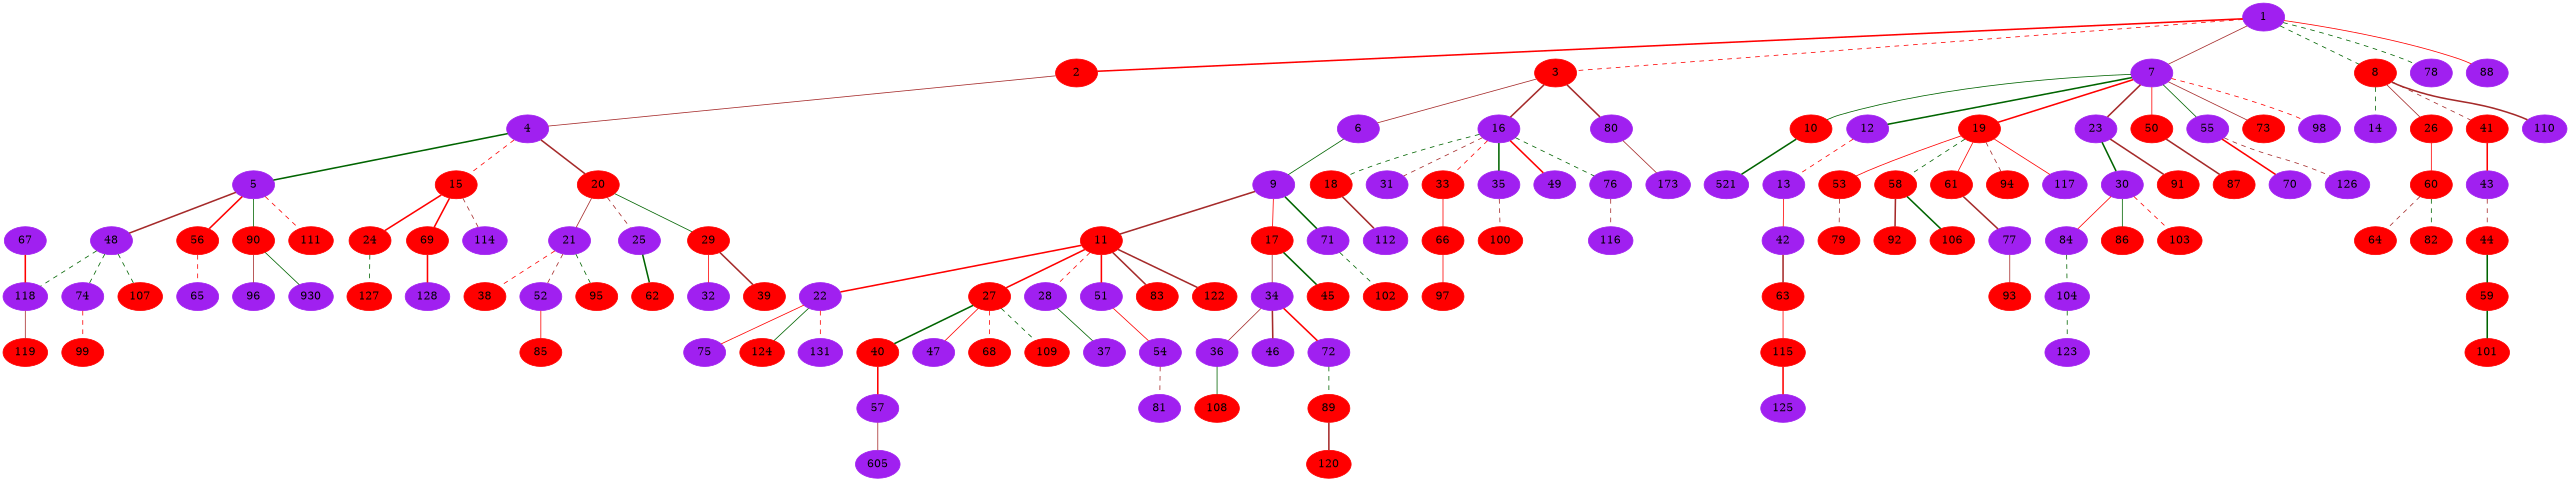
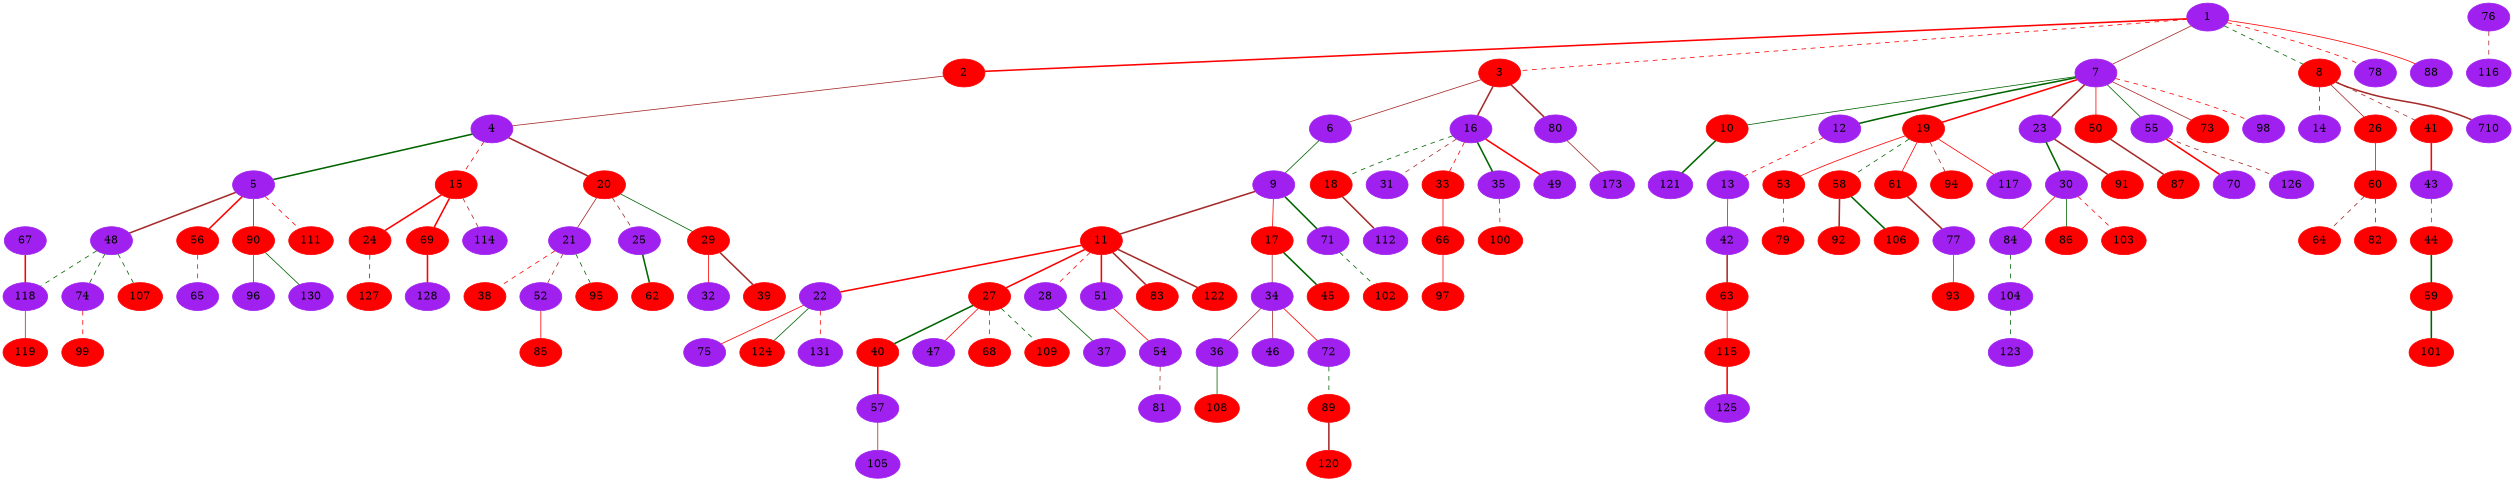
(2350, 41) -> (2294, 41)
(2545, 129) -> (2489, 129)
(1555, 157) -> none
(1726, 185) -> (1670, 185)
(311, 297) -> (311, 297)
(1273, 325) -> (1273, 325)
(1301, 325) -> (1301, 325)
(878, 464) -> (878, 464)
